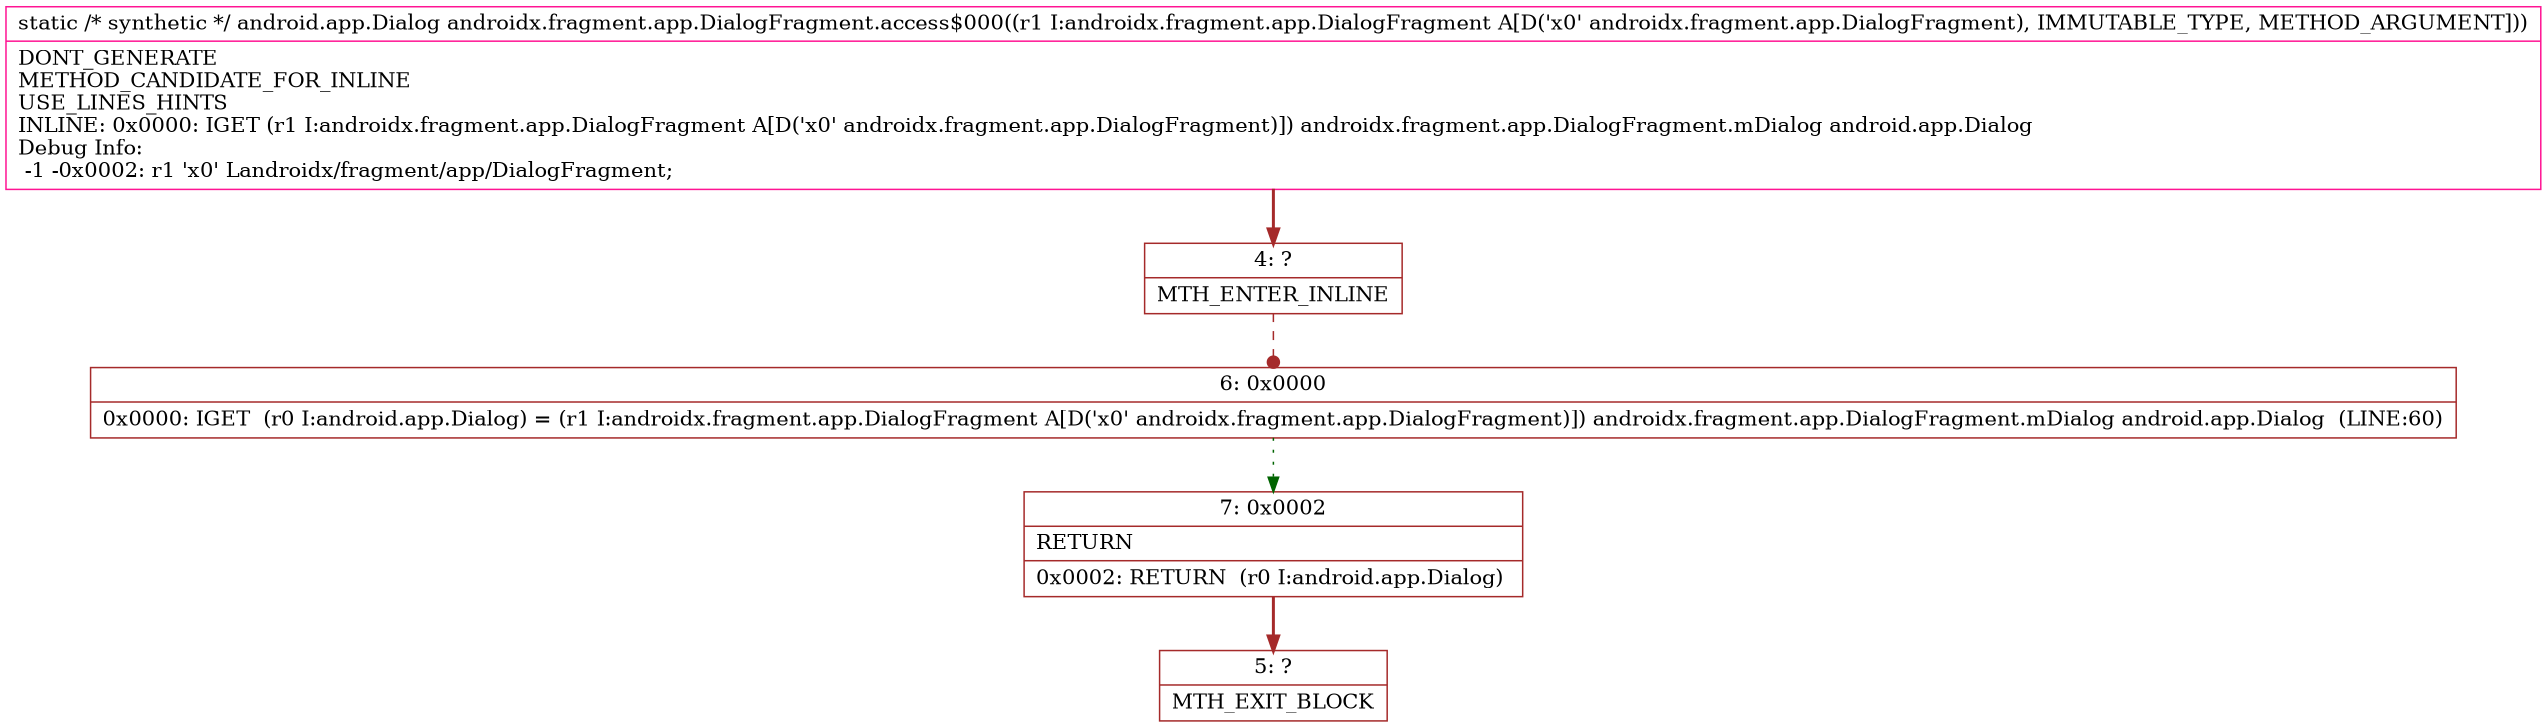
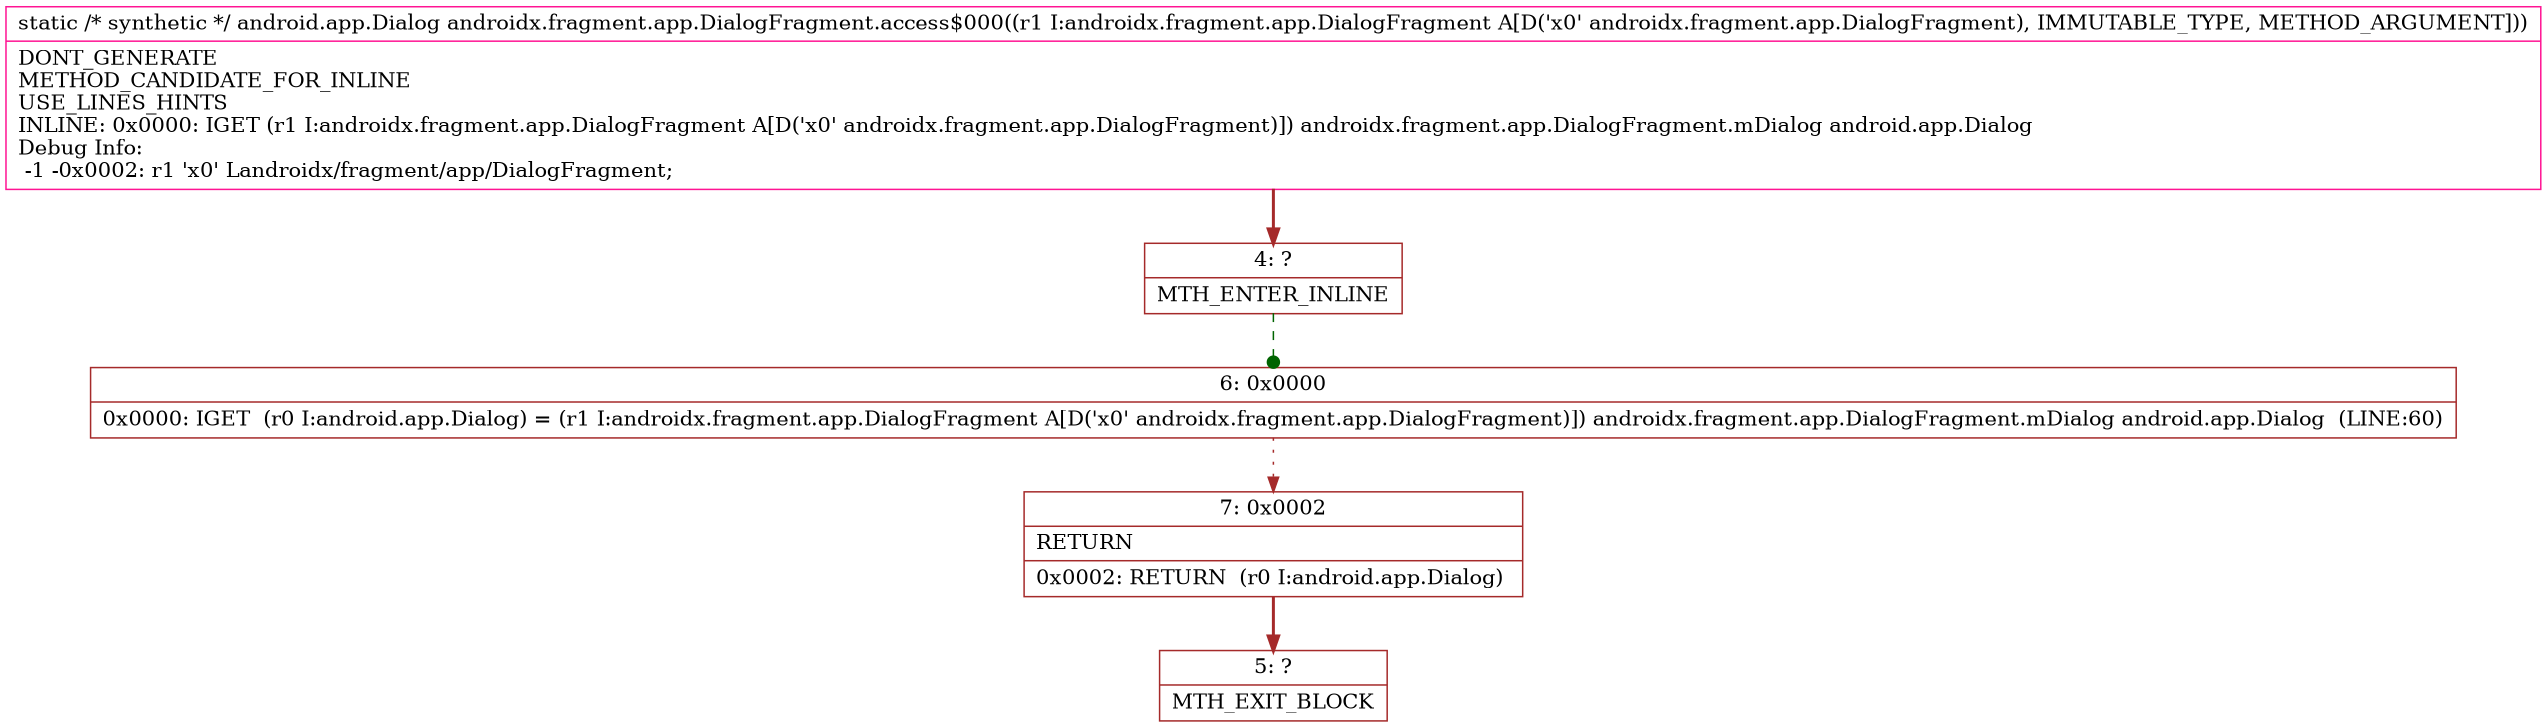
(1273, 335) -> (1273, 335)
(1273, 457) -> (1273, 457)
